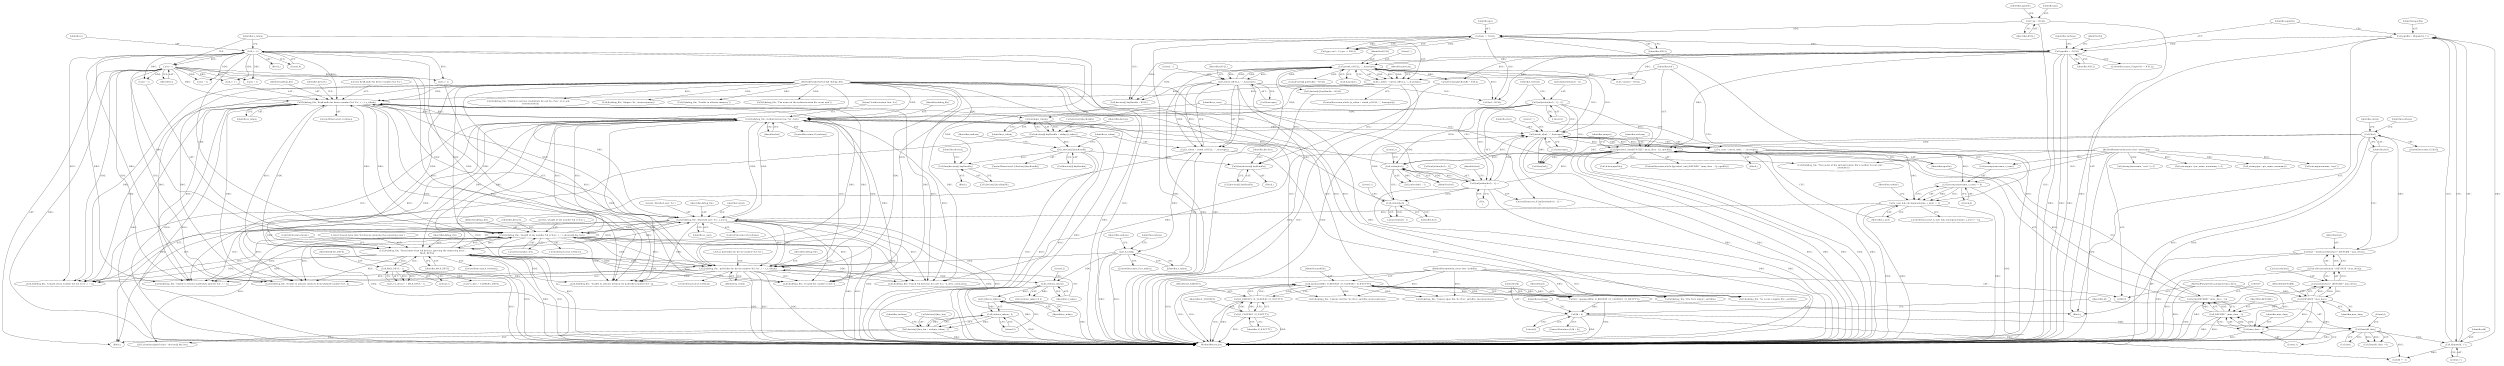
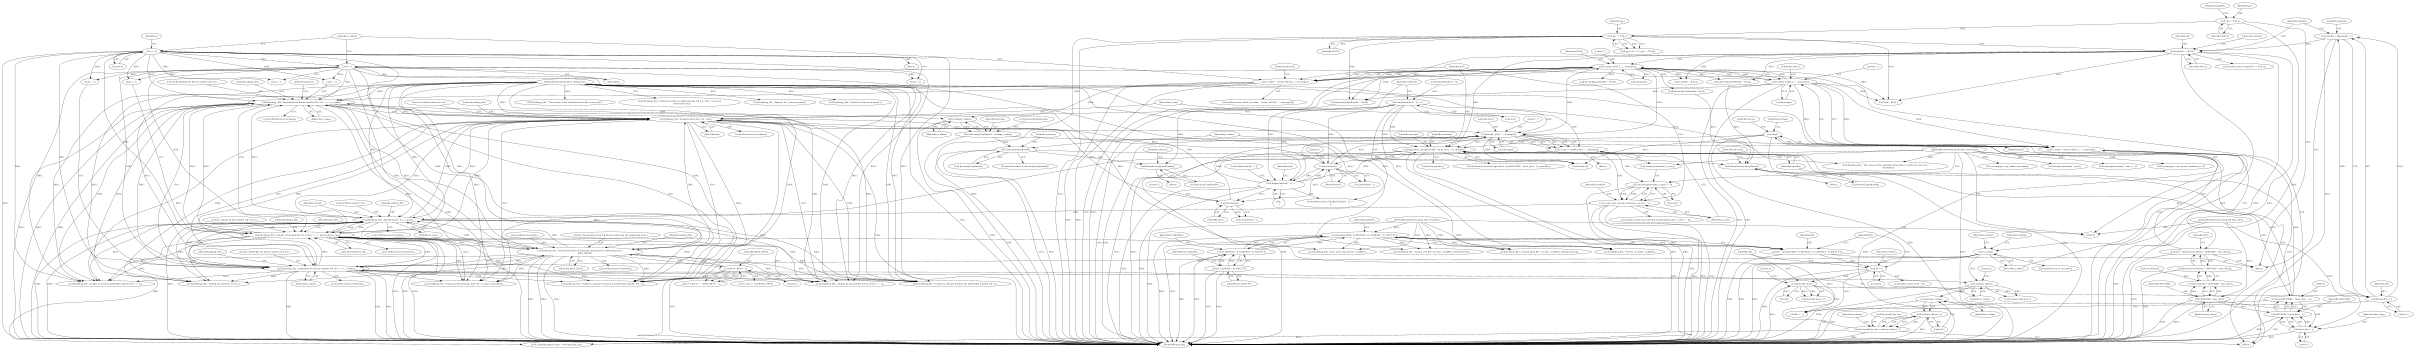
none -> (1489, 96)
(2424, 150) -> none
(1391, 276) -> (1397, 227)
(1787, 343) -> none
